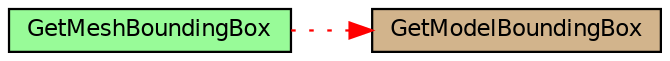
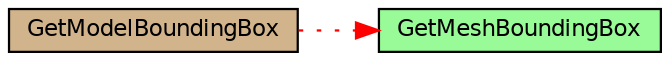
(320, 30) -> (327, 30)
